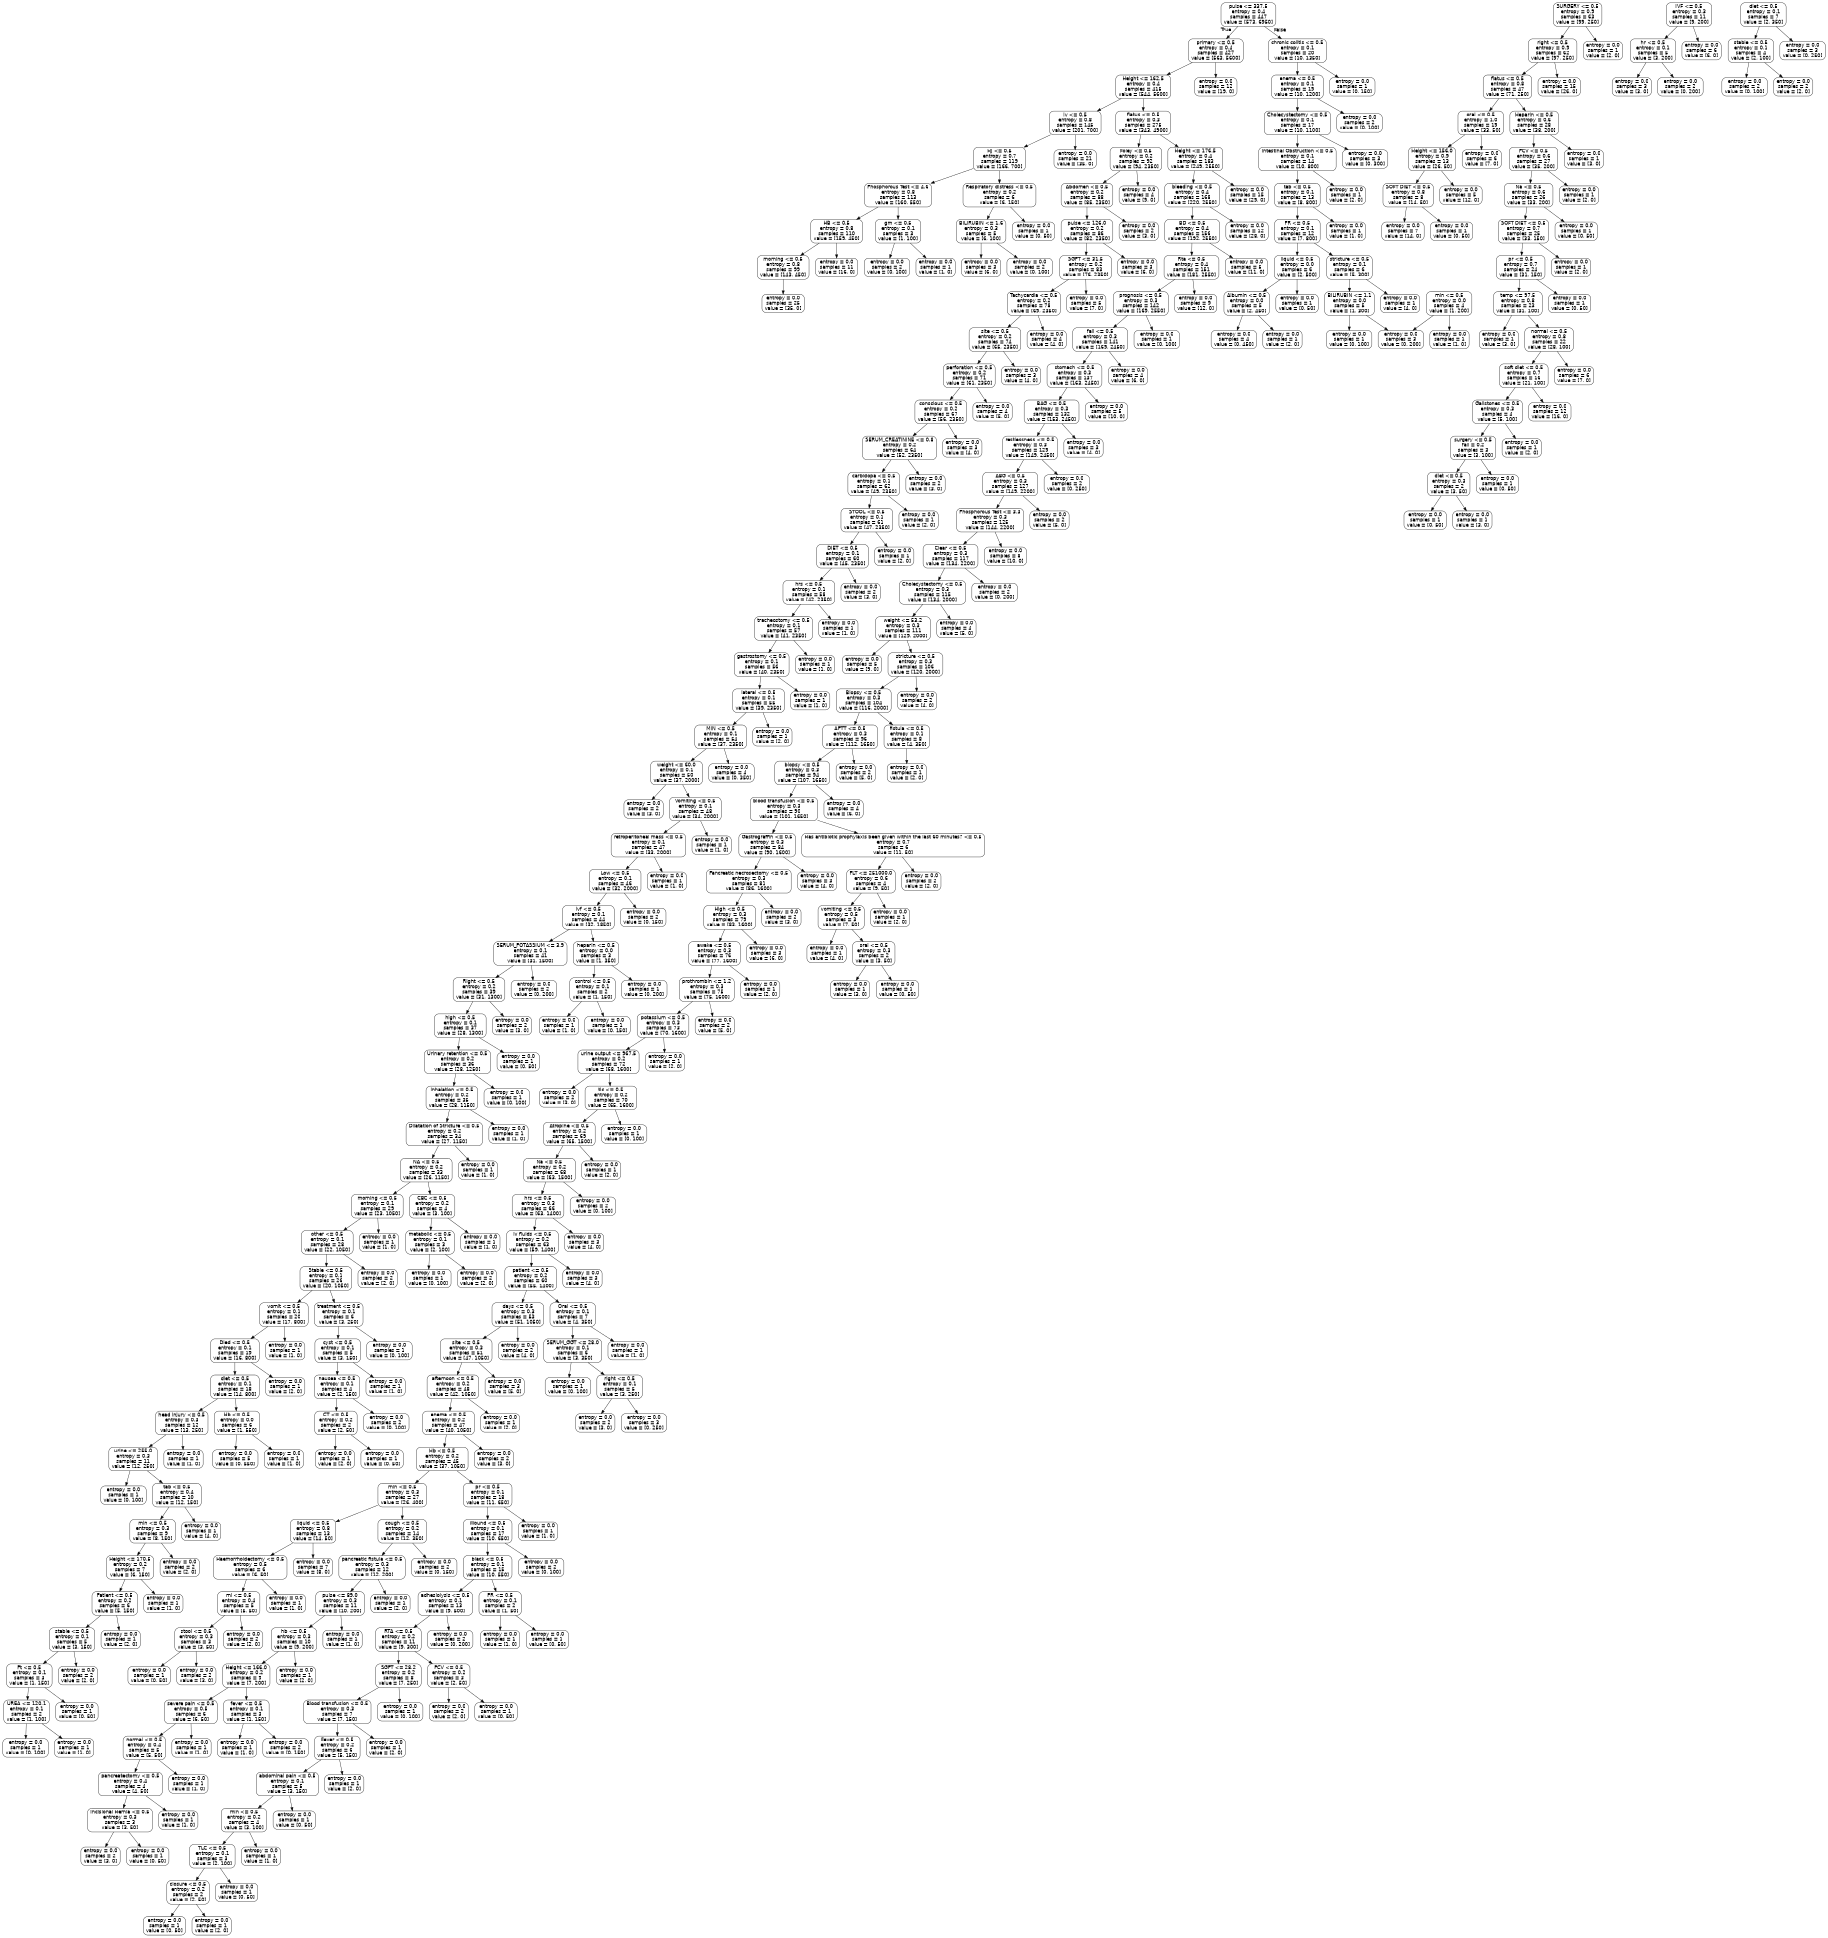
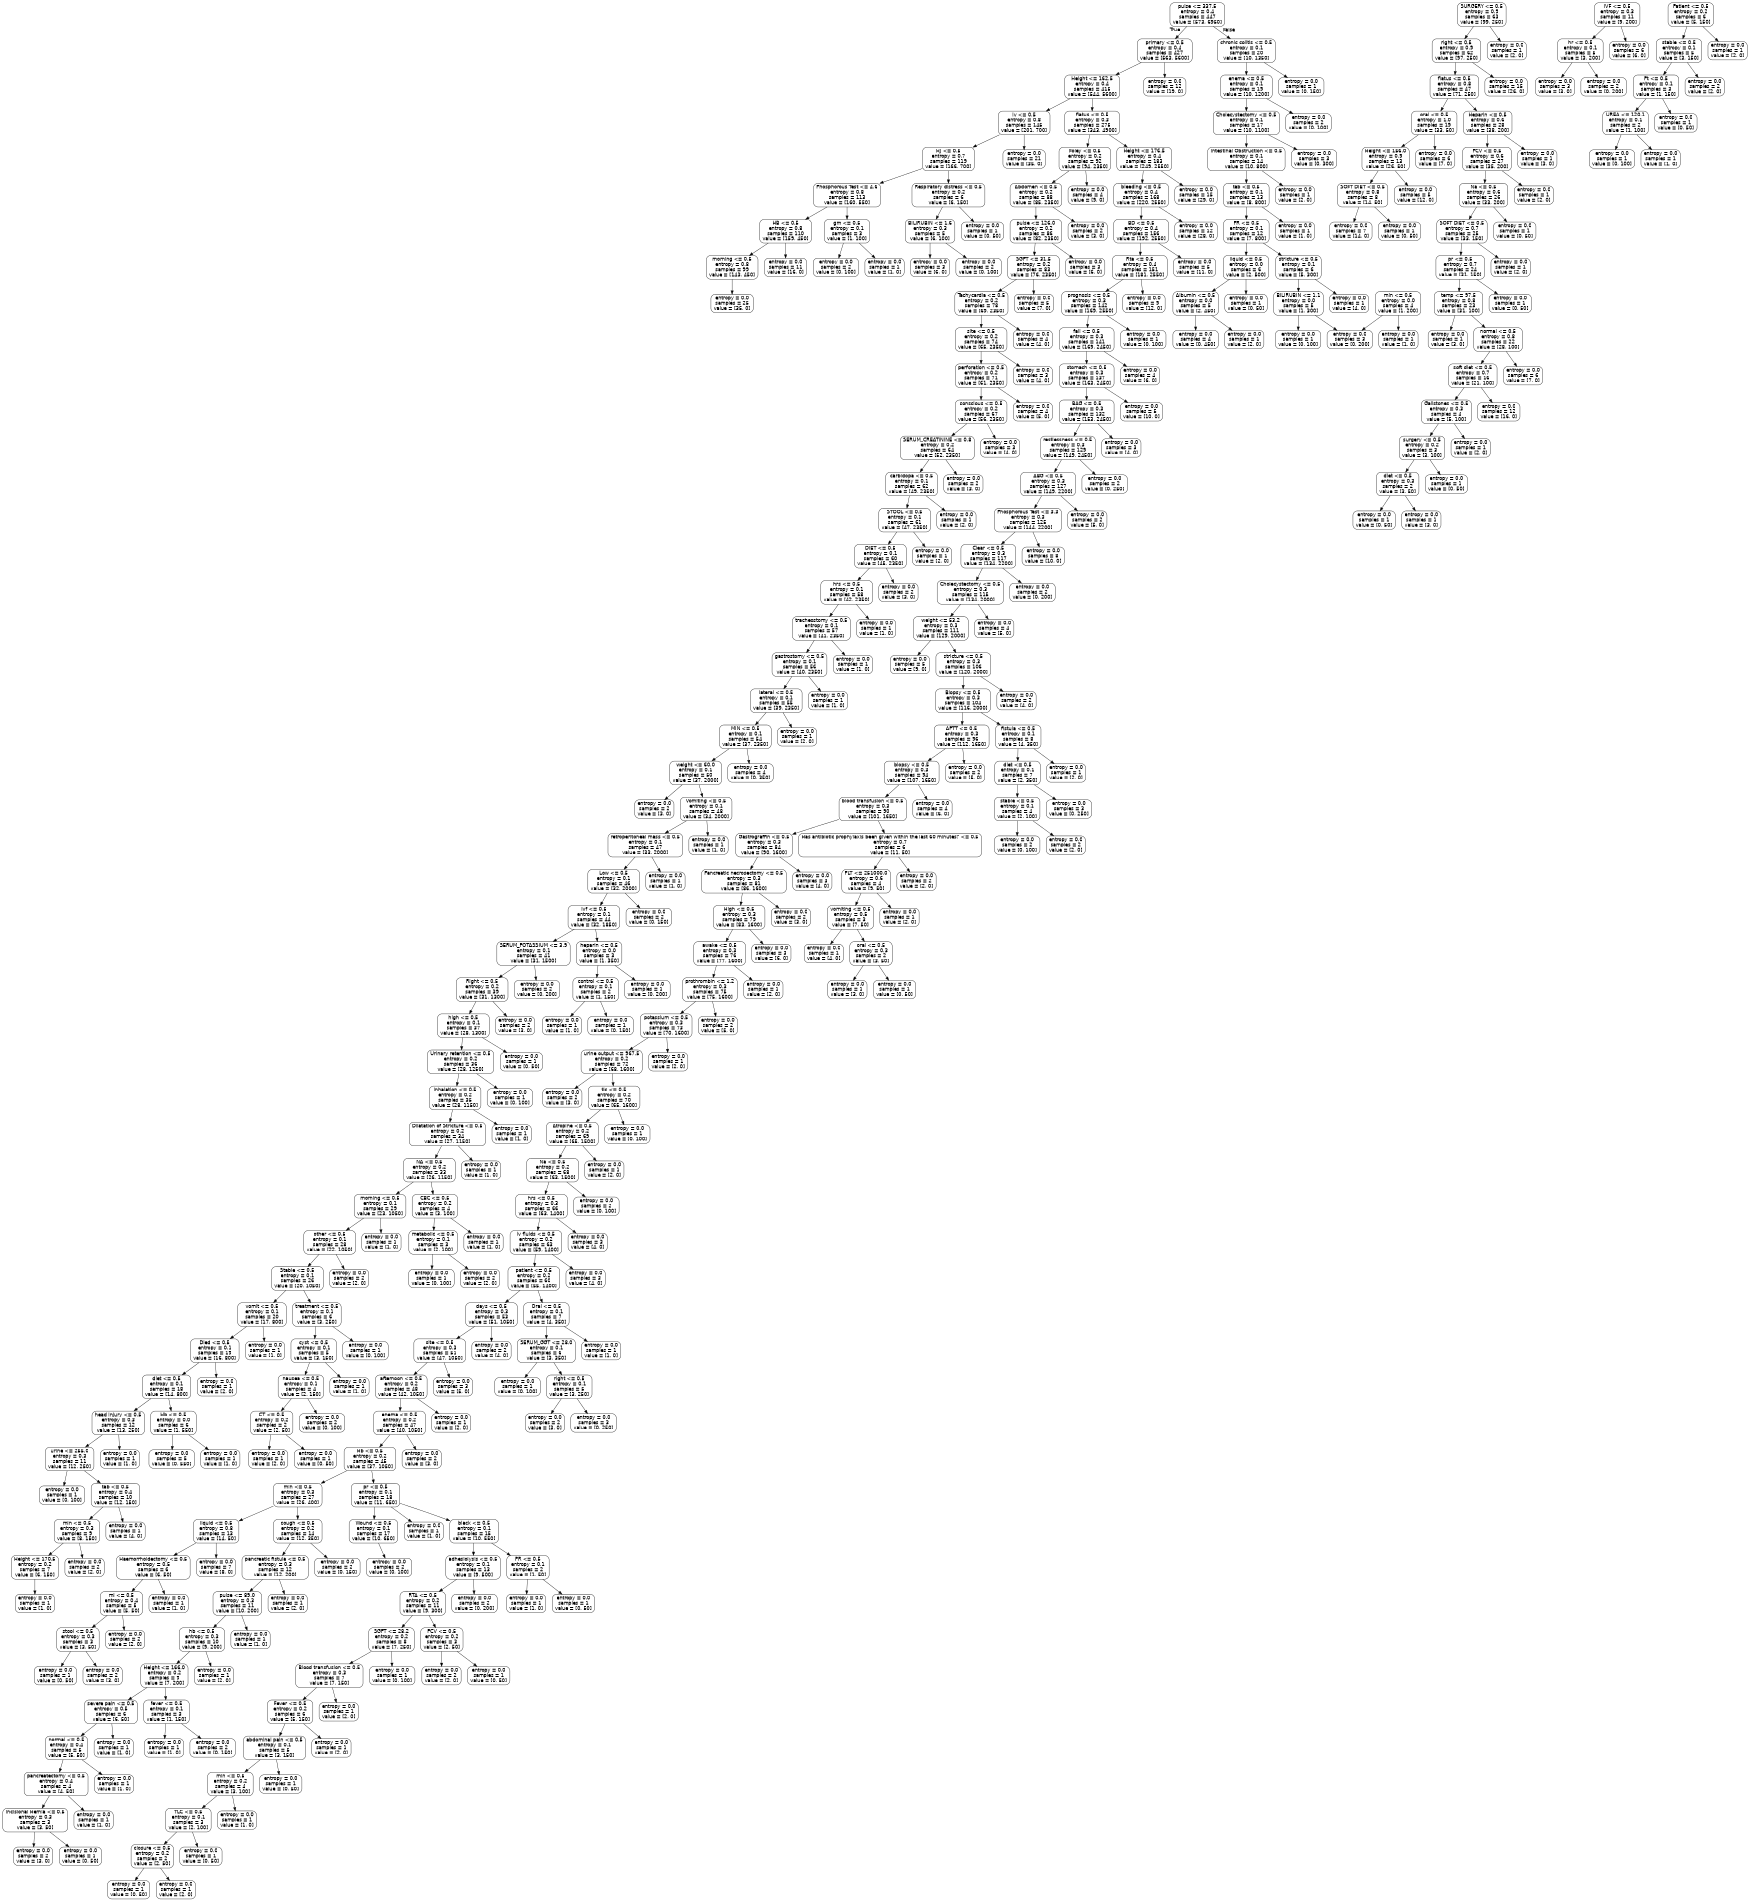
(1473, 448) -> (1422, 448)
none -> (1018, 753)
(488, 1548) -> (423, 1511)
(123, 1584) -> none
